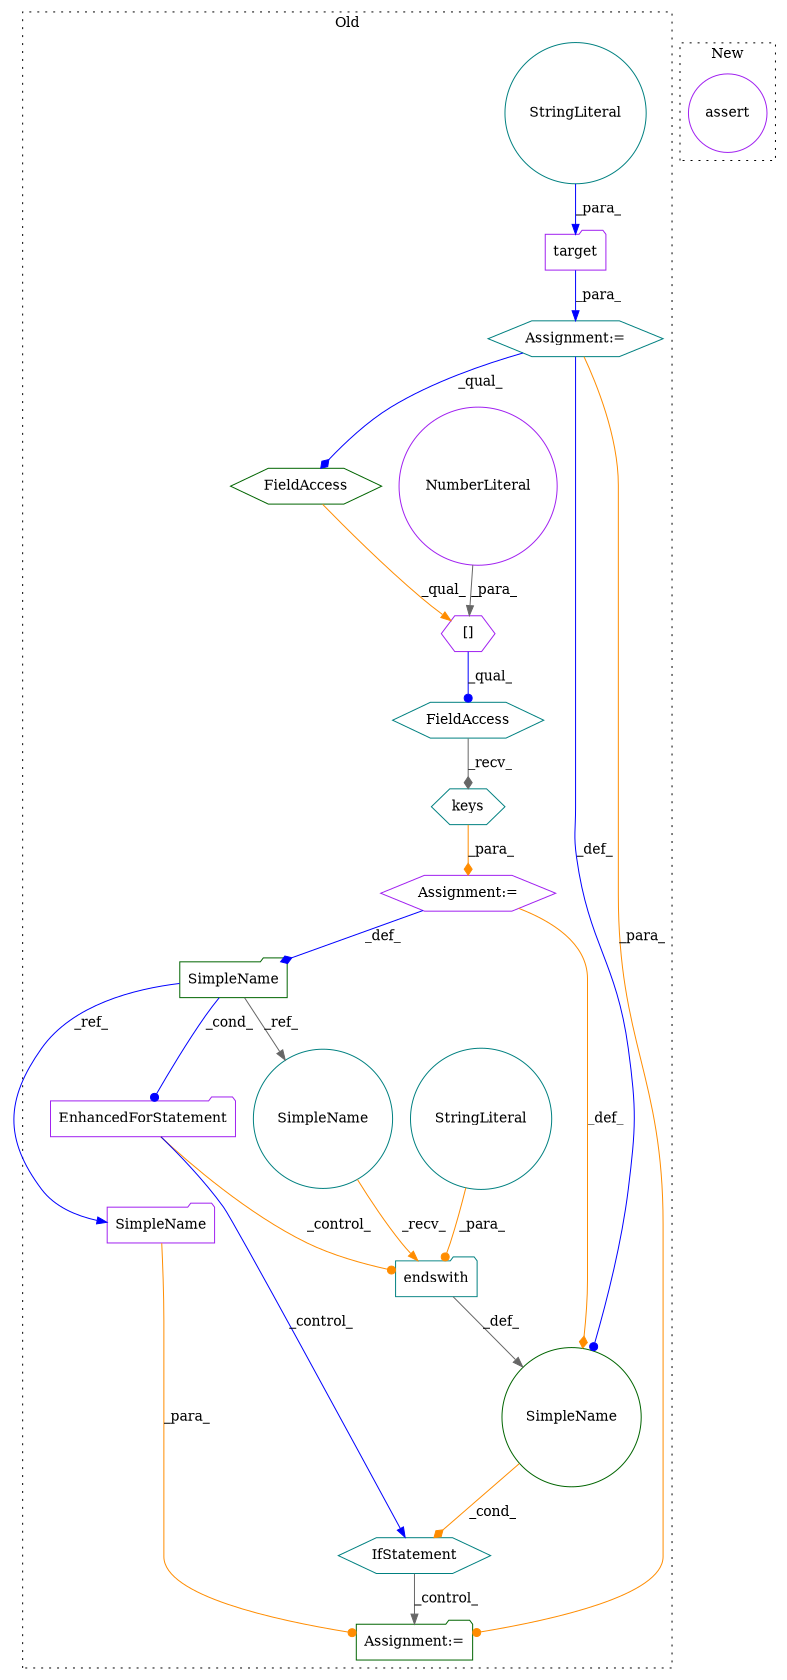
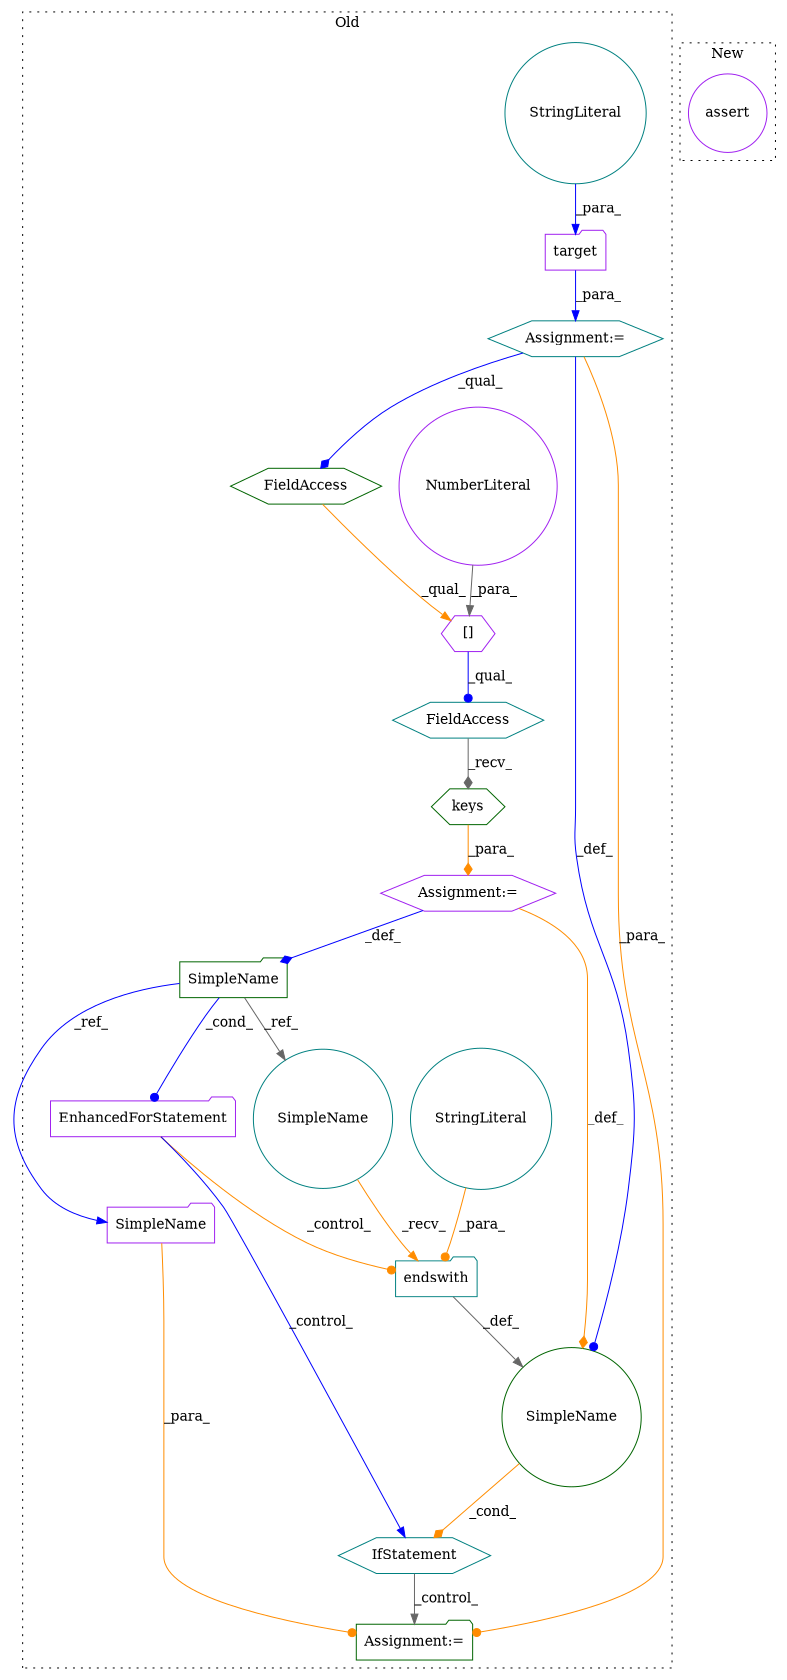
(468, 807) -> (468, 807)
